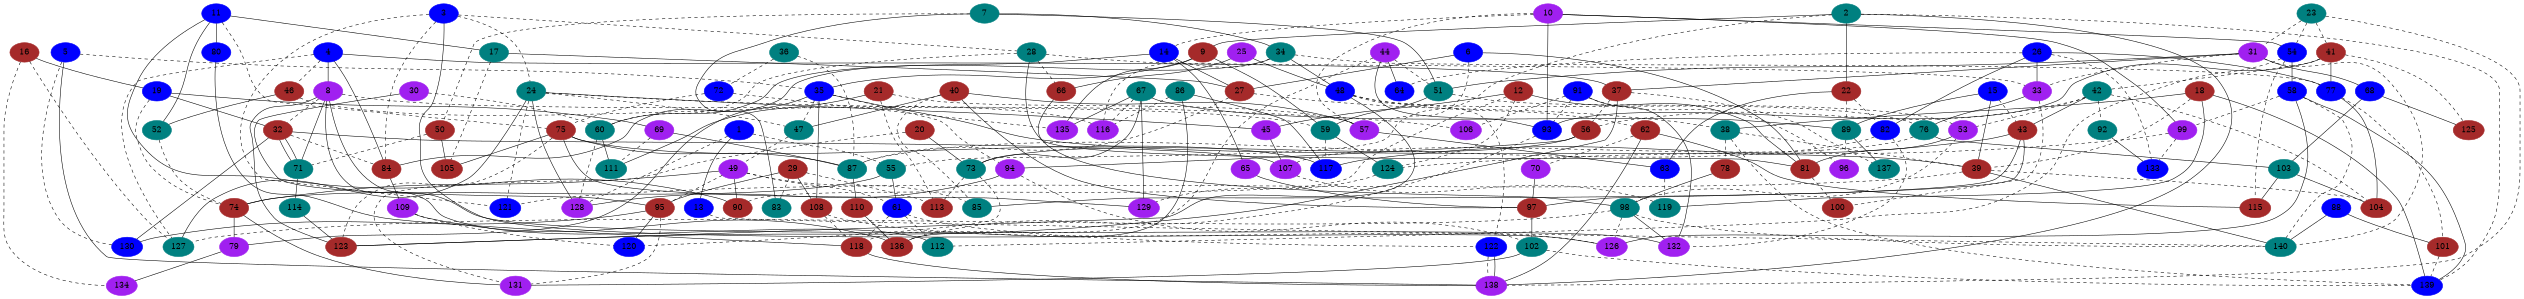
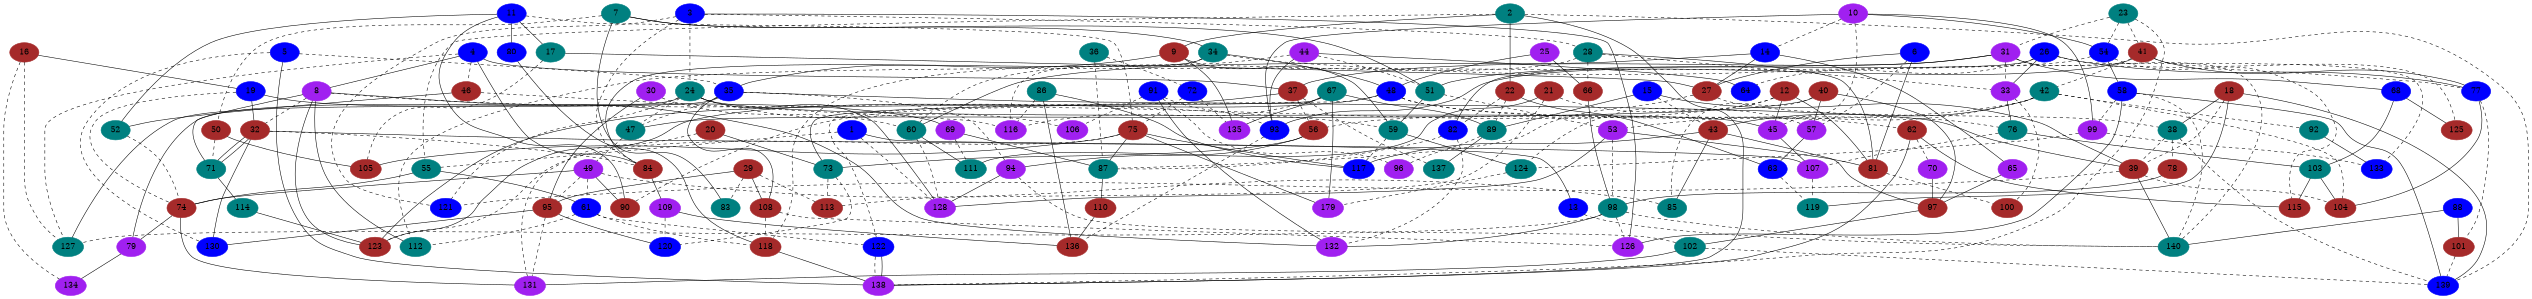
(1374, 39) -> (1843, 100)
none -> (1386, 191)
(1144, 208) -> (1328, 208)
